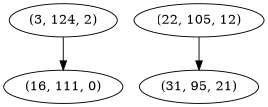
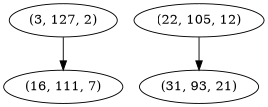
(63, 20) -> (63, 20)
(63, 87) -> (63, 87)
(199, 87) -> (199, 87)
